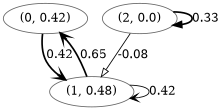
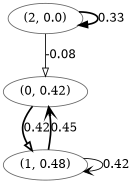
(118, 52) -> (45, 51)
(93, 55) -> (64, 128)
(44, 57) -> (23, 124)
